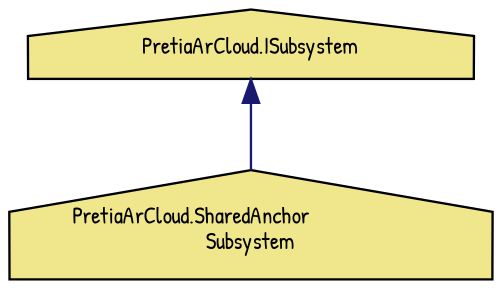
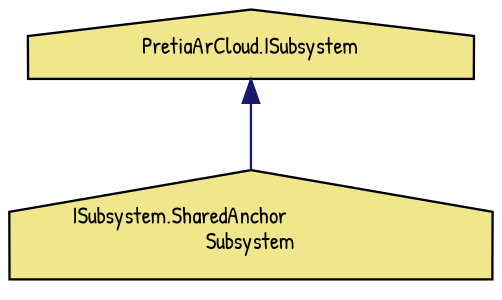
(251, 231) -> (251, 231)
